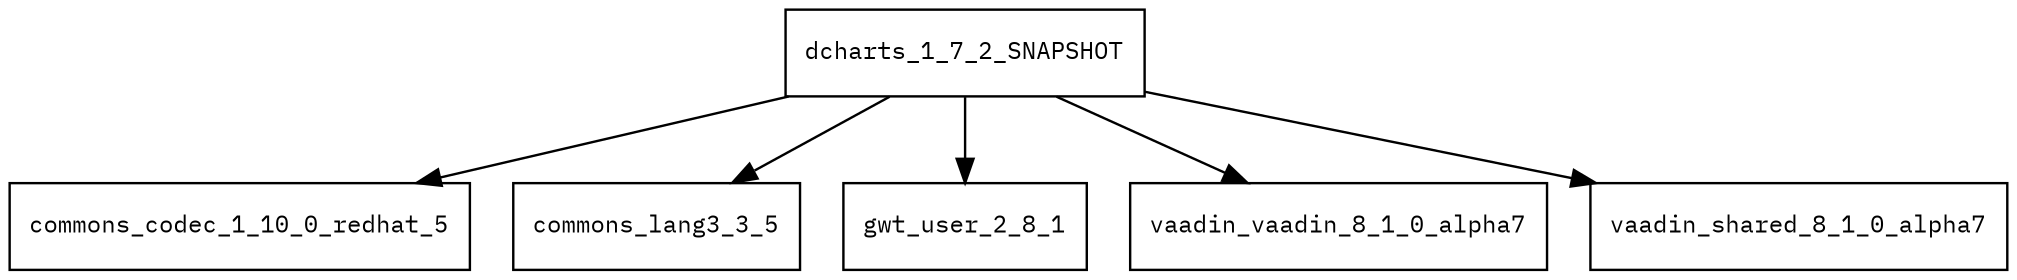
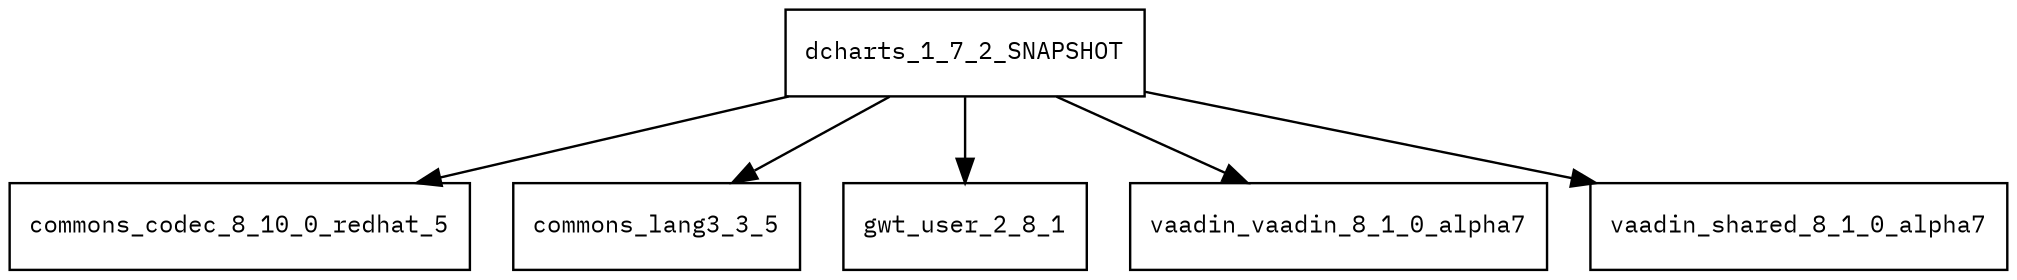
(240, 227) -> (240, 227)
